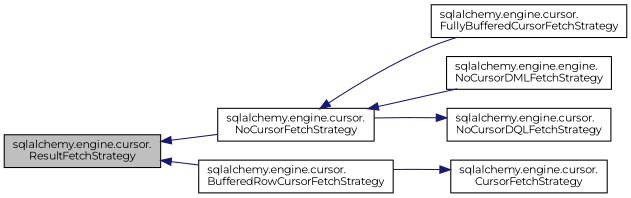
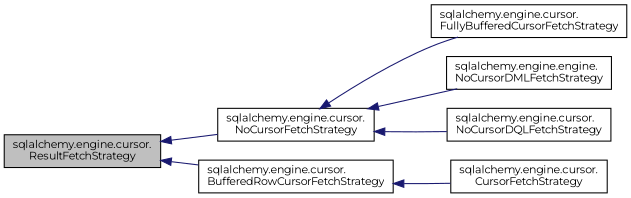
(405, 118) -> (416, 132)
(416, 169) -> (427, 184)
